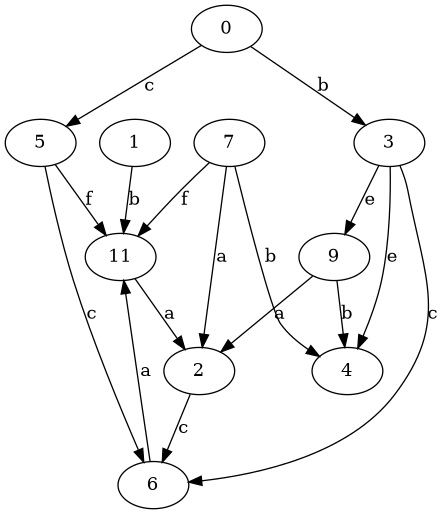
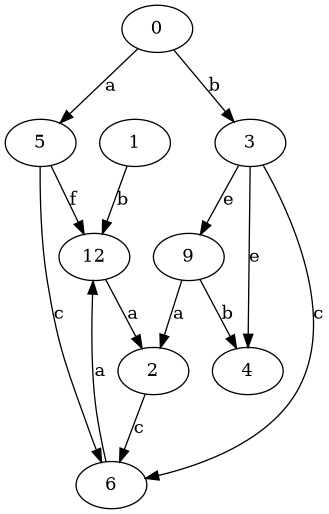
(149, 86) -> (111, 86)
(229, 143) -> none
(121, 257) -> (94, 257)
